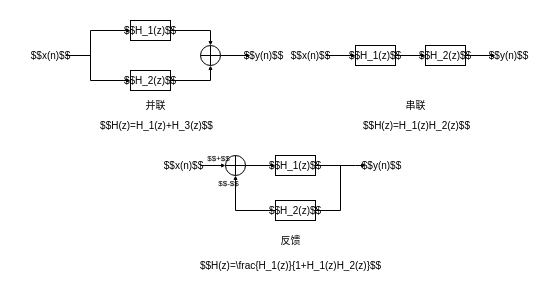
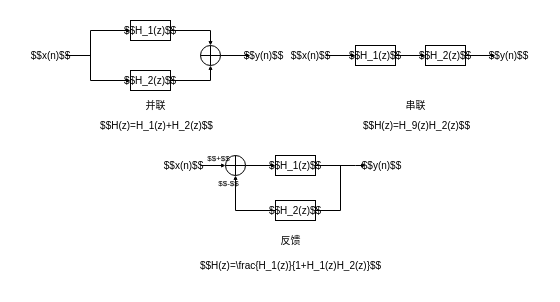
(157, 126) -> (157, 126)
(417, 126) -> (417, 126)
